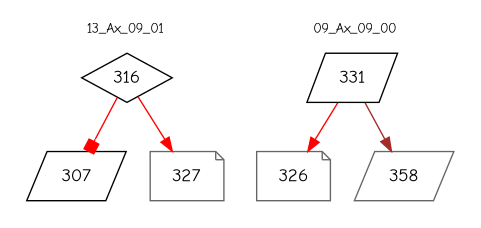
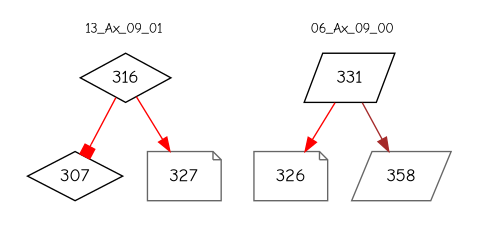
(355, 29) -> (352, 29)
(76, 176) -> (75, 176)
